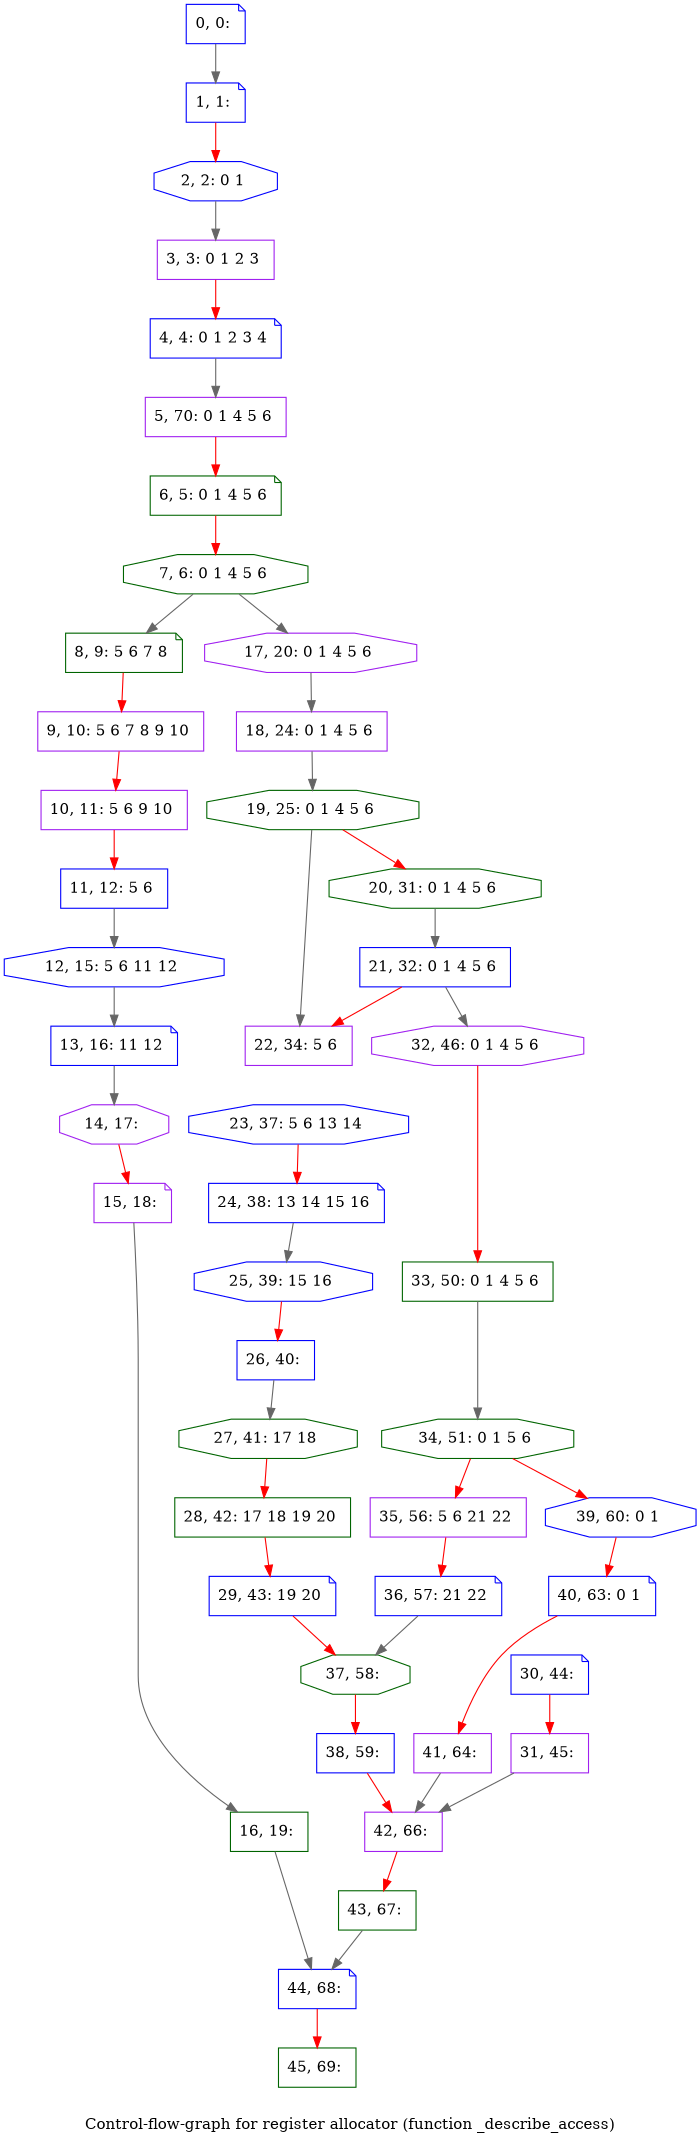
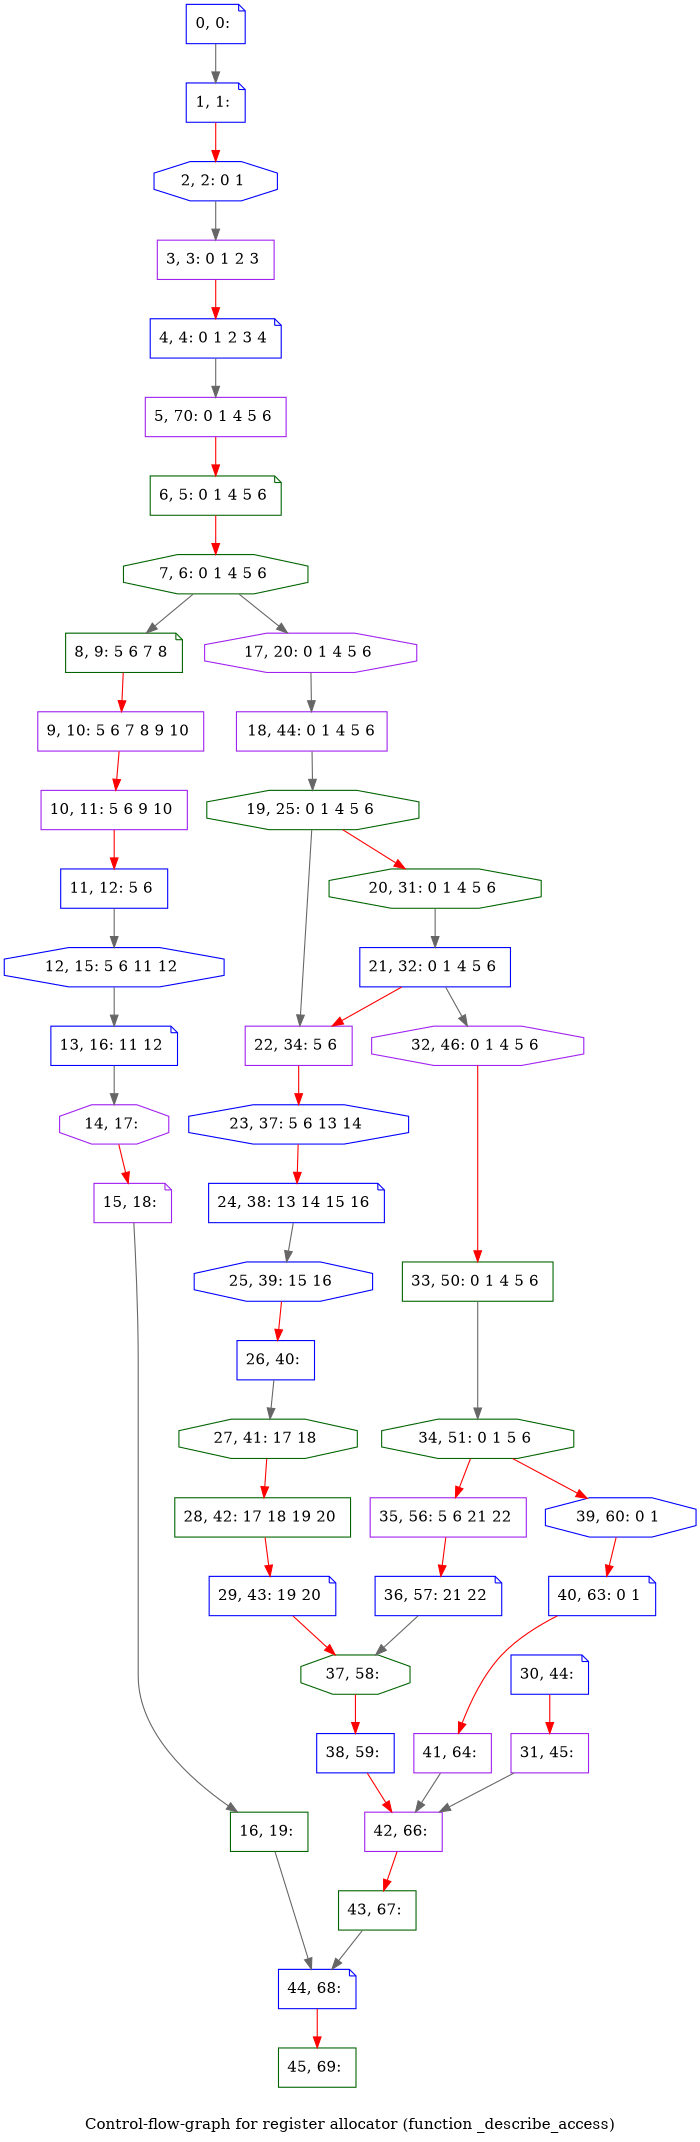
(312, 731) -> (312, 731)
none -> (299, 1080)
